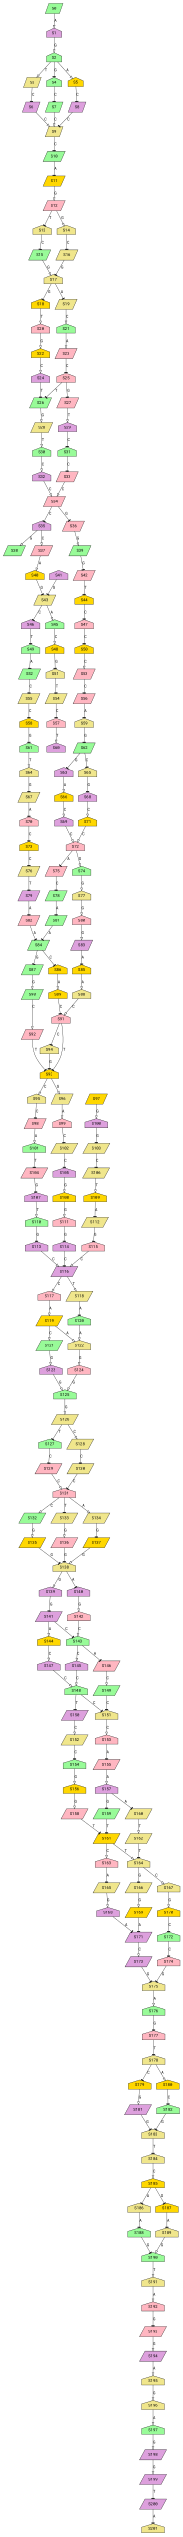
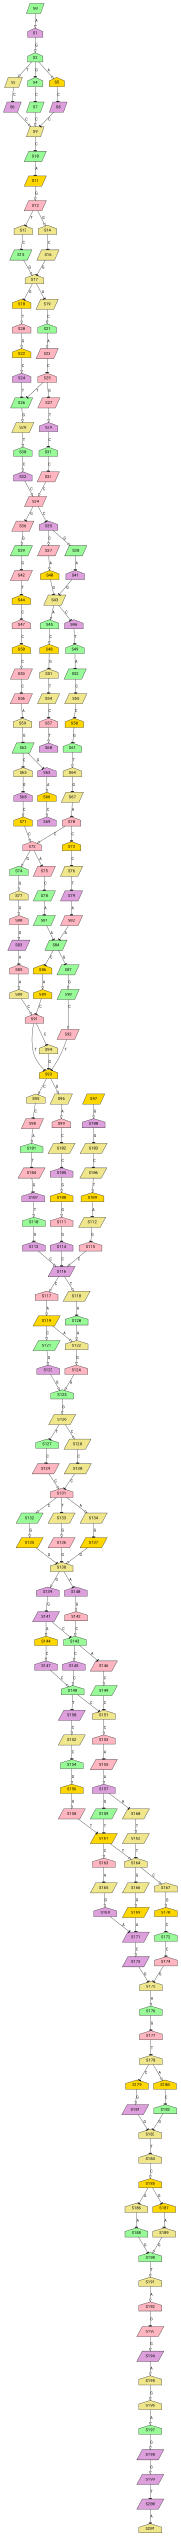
none -> (76, 562)
(69, 833) -> (52, 834)
(82, 970) -> (19, 970)
